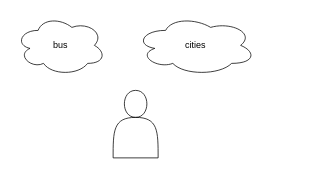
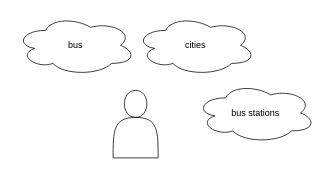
(60, 45) -> (75, 45)
none -> (255, 113)
